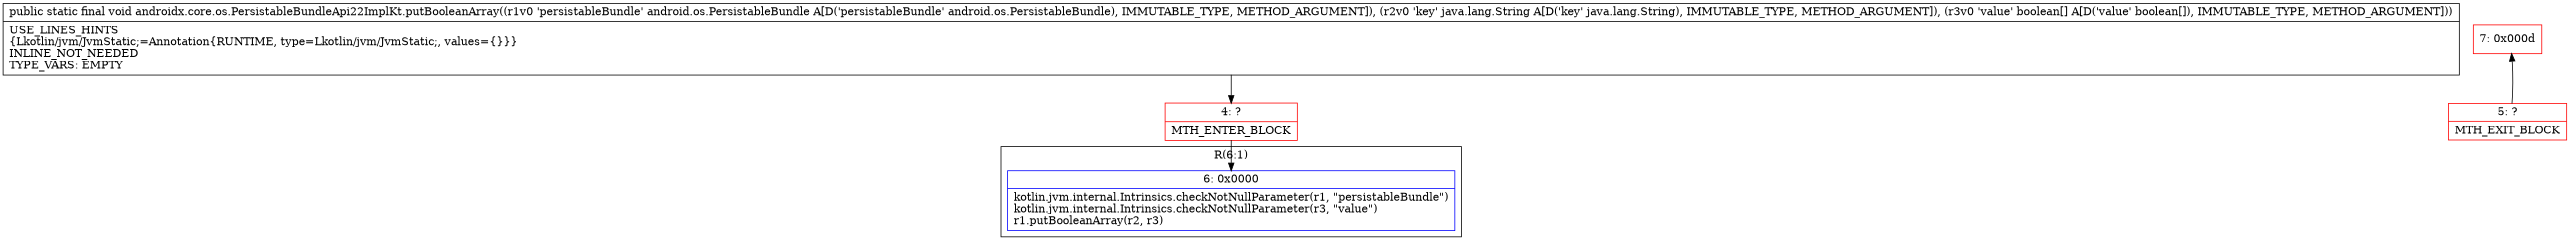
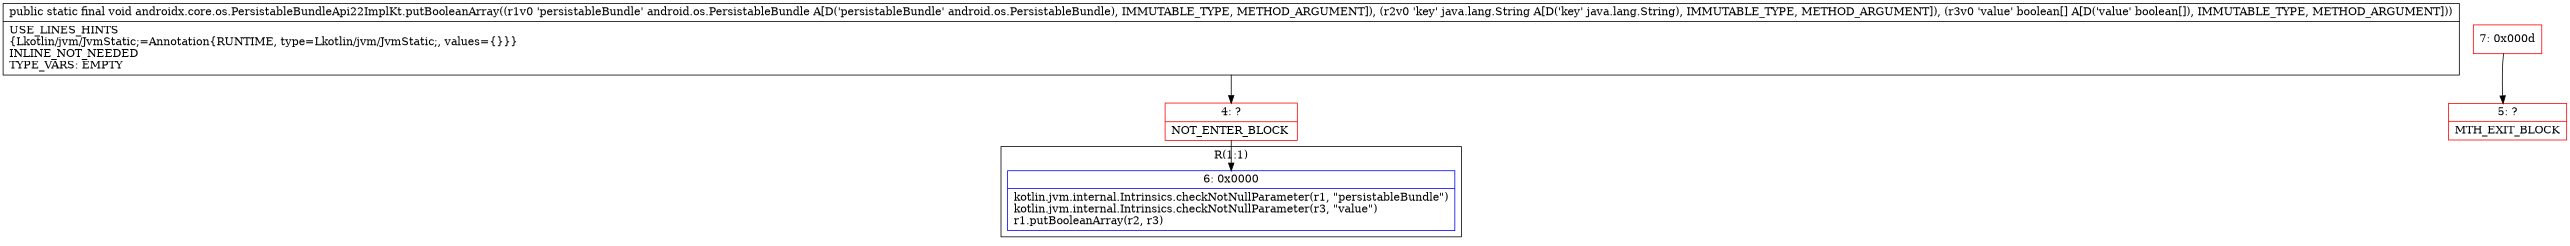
(2513, 83) -> (2502, 75)
(1231, 131) -> (1230, 131)
(1231, 156) -> (1231, 156)
